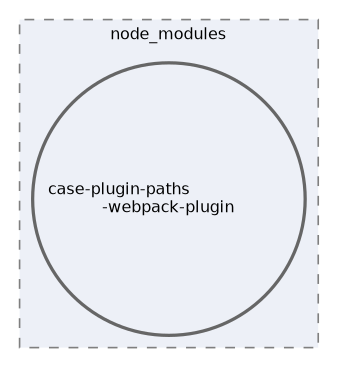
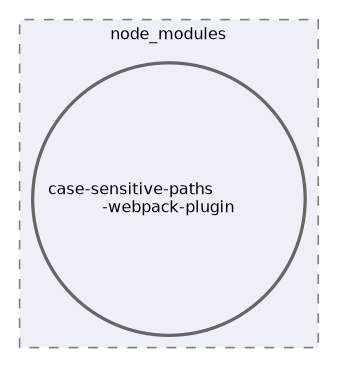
(169, 199) -> (169, 199)
